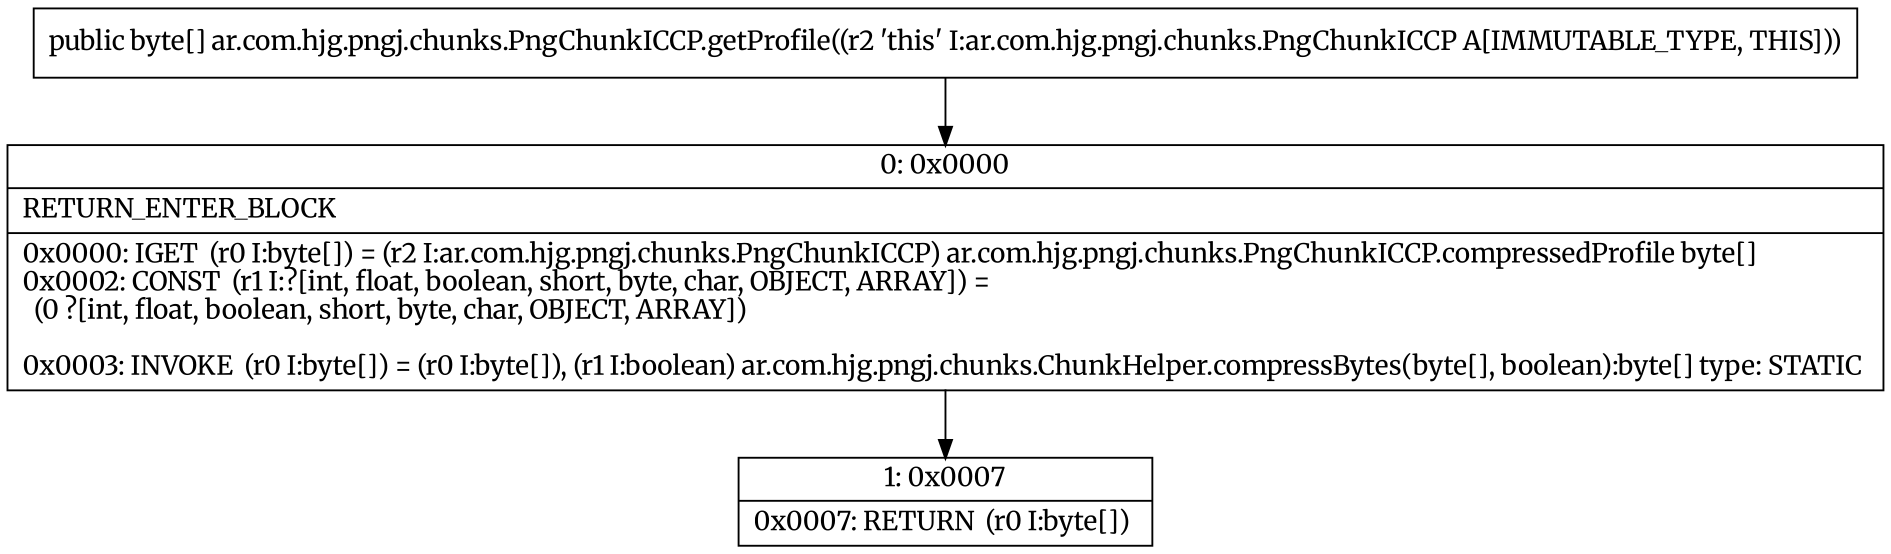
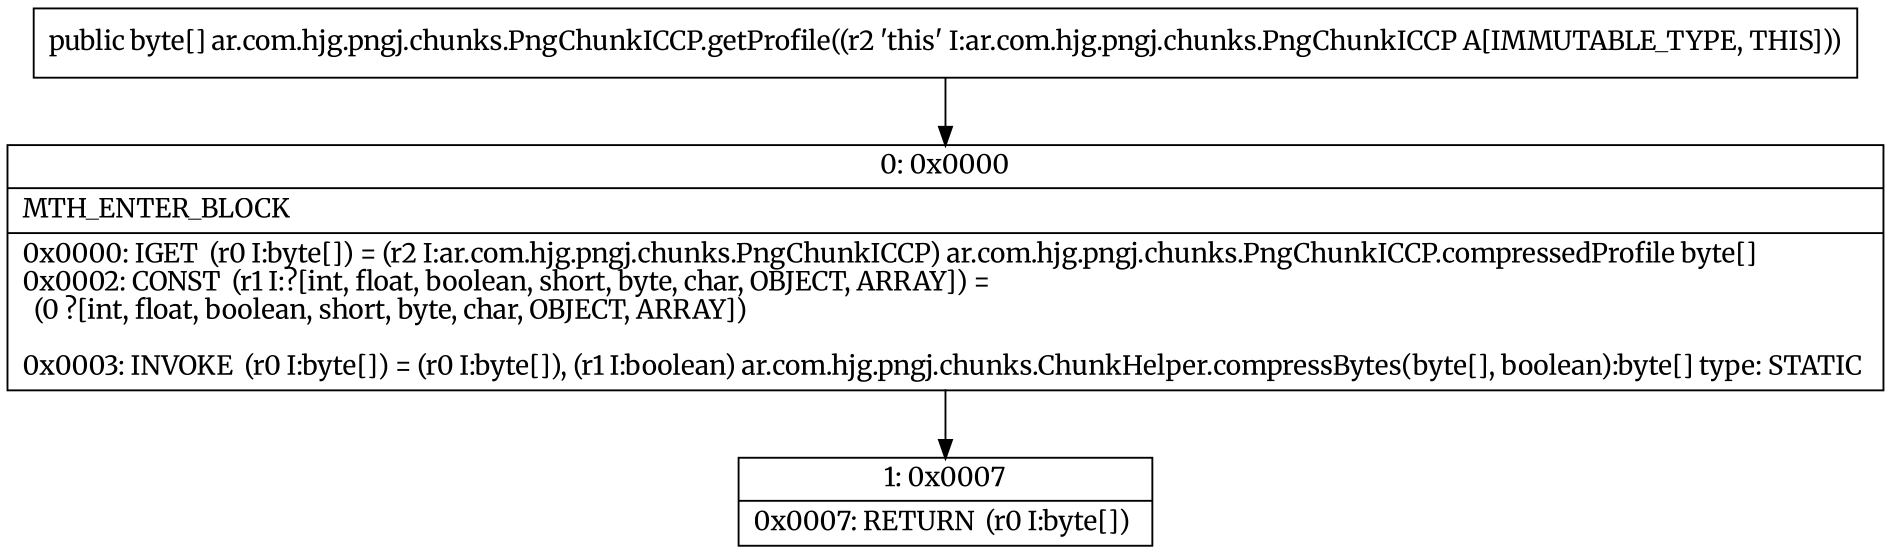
(180, 210) -> (156, 210)
